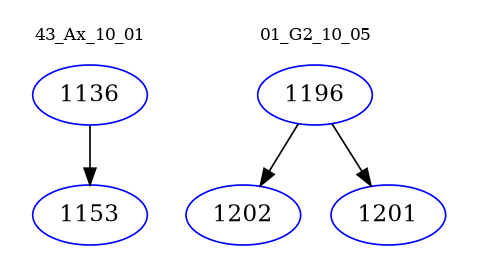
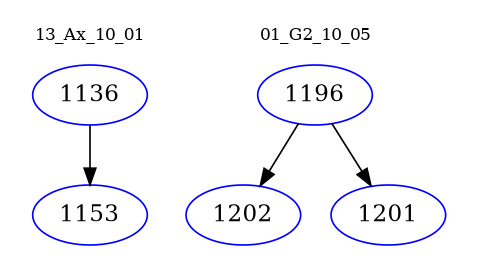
(90, 36) -> (90, 36)
